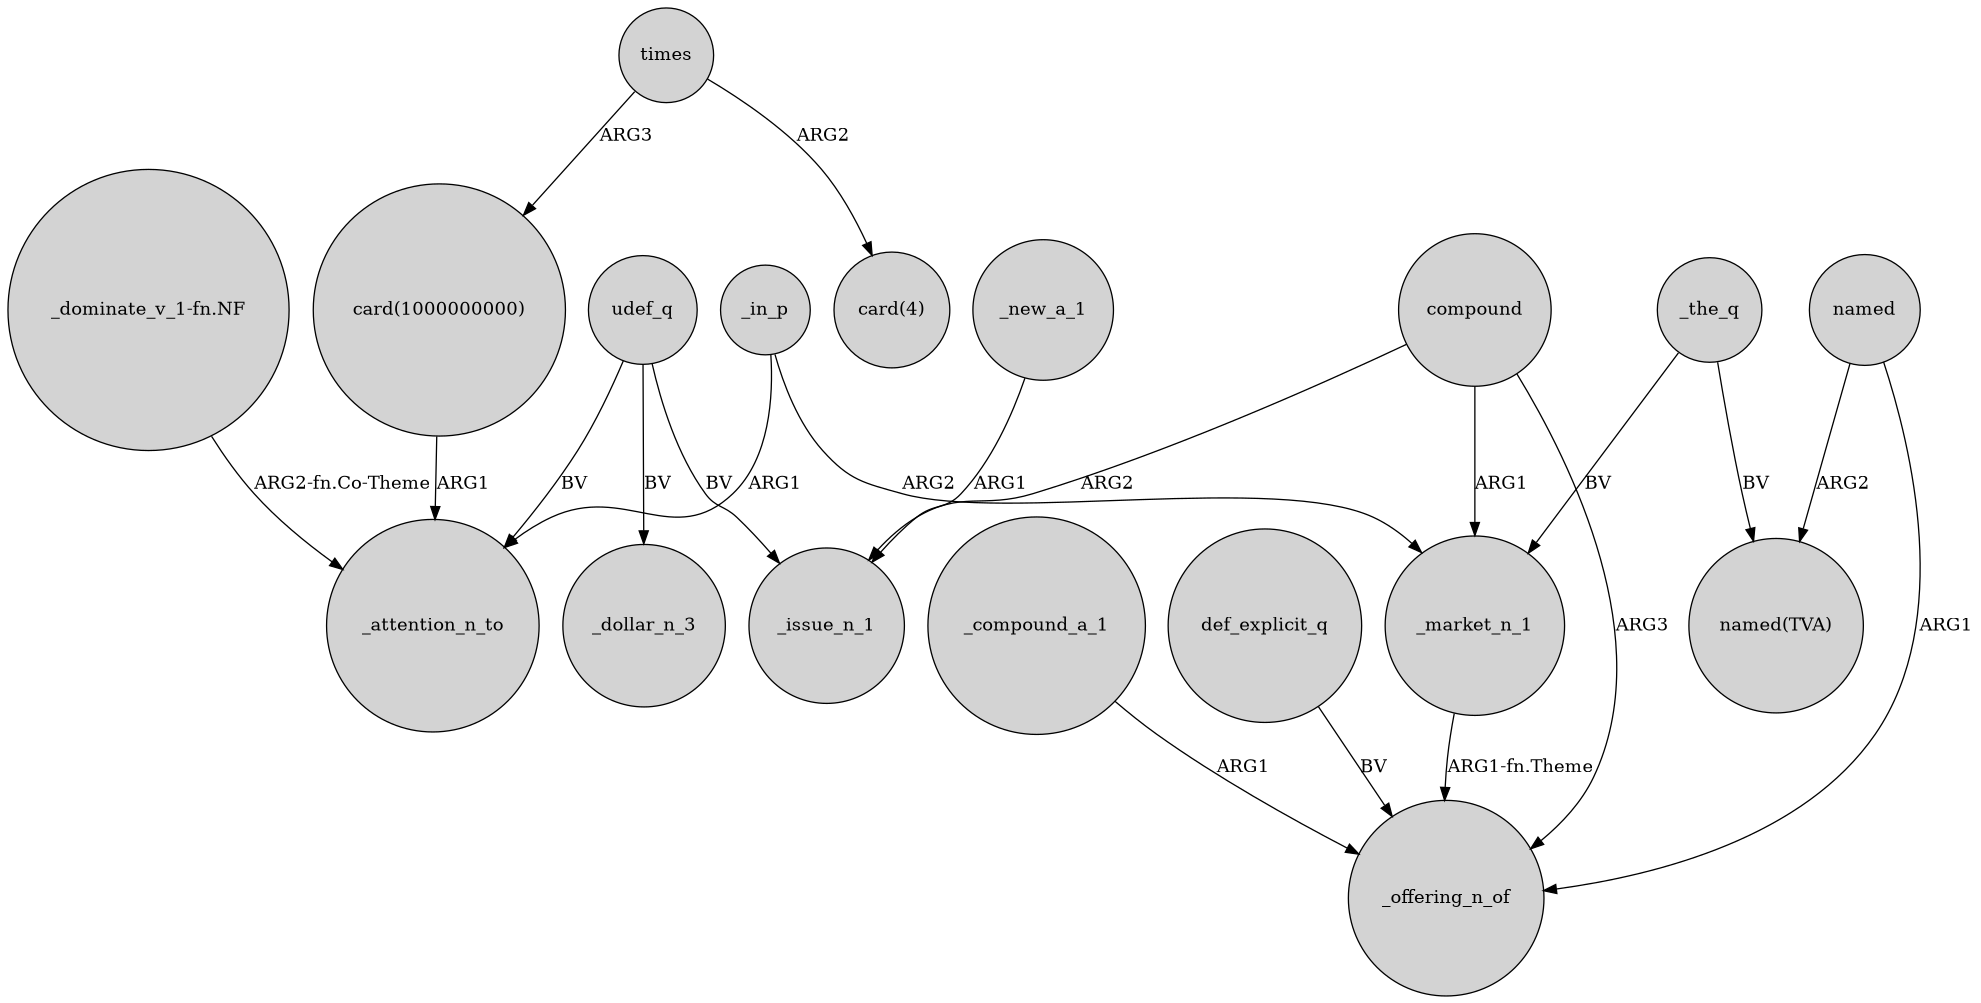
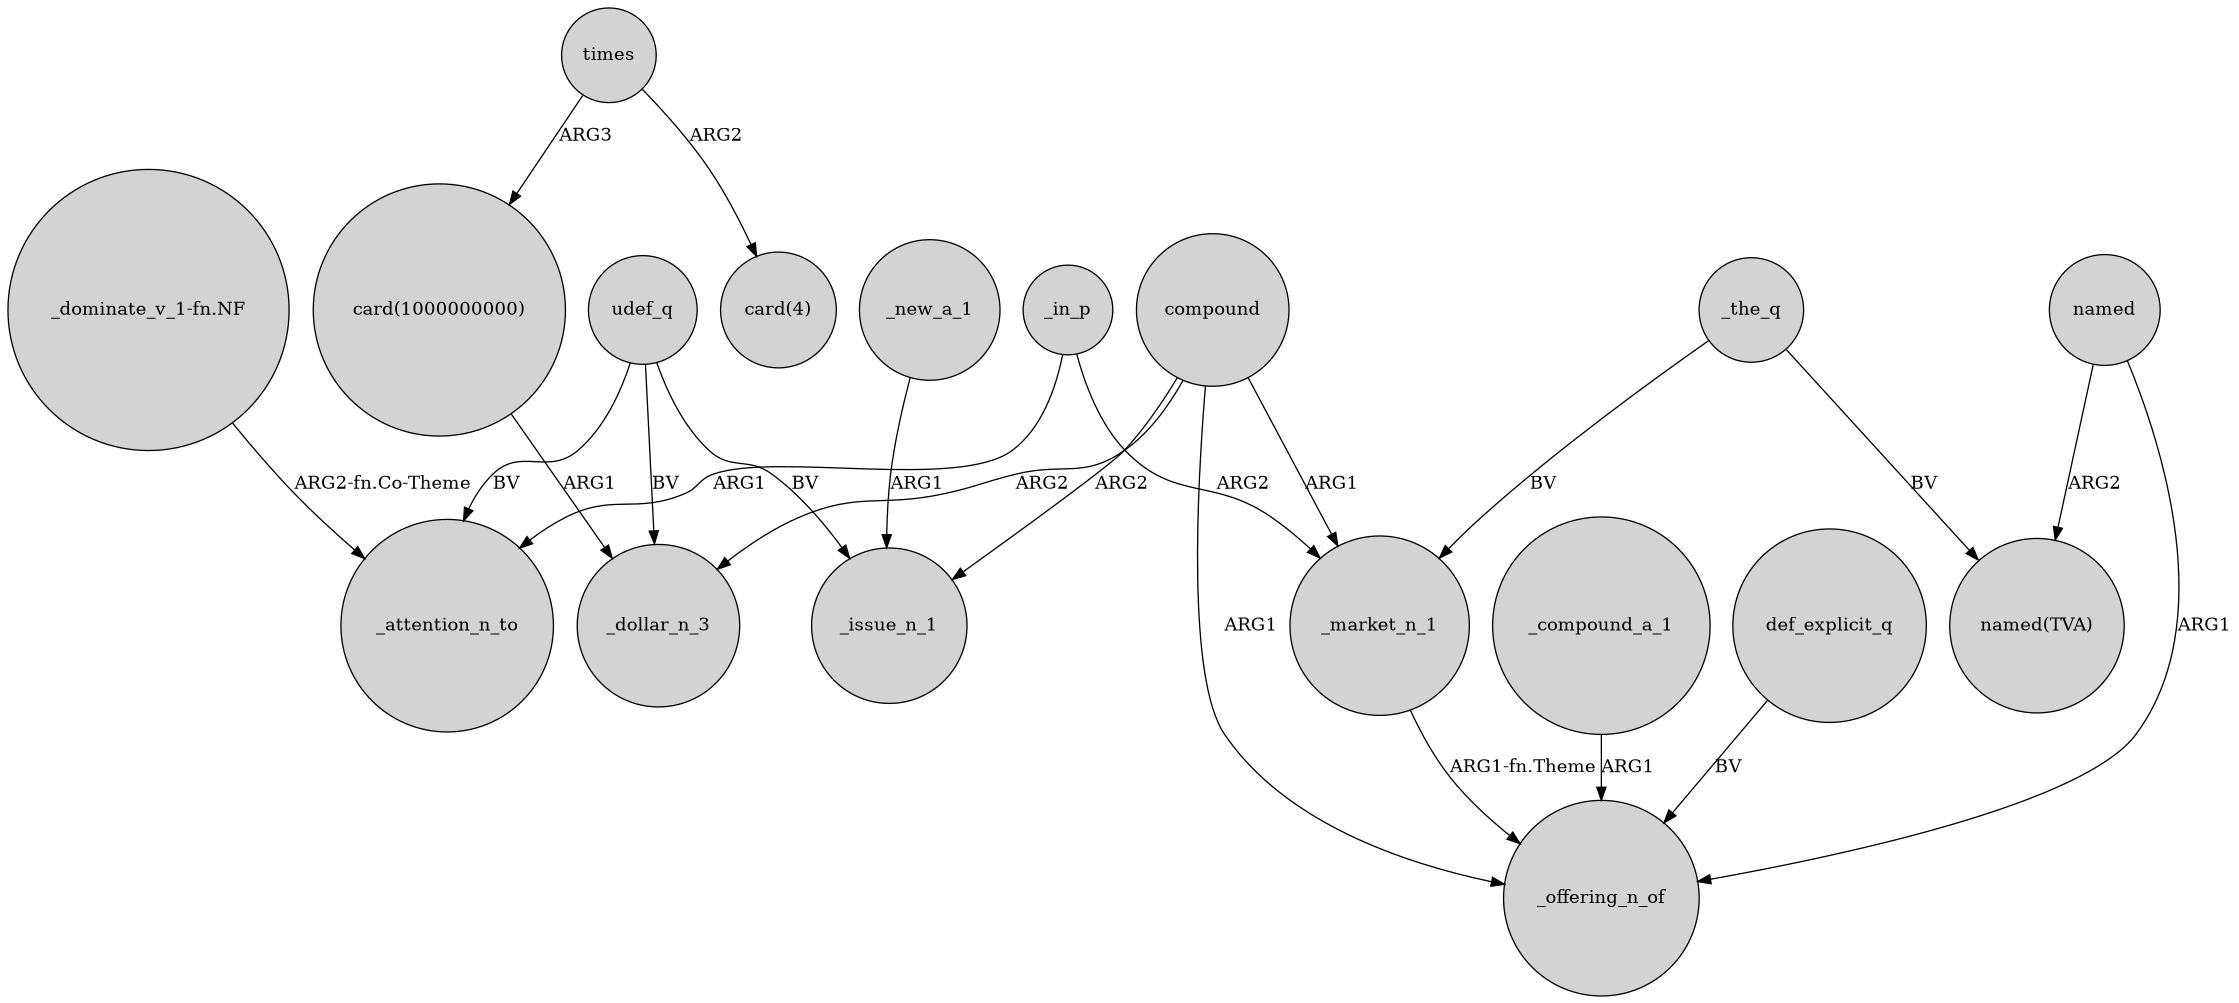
(436, 471) -> (558, 481)
none -> (967, 488)
(1642, 626) -> (1251, 626)
